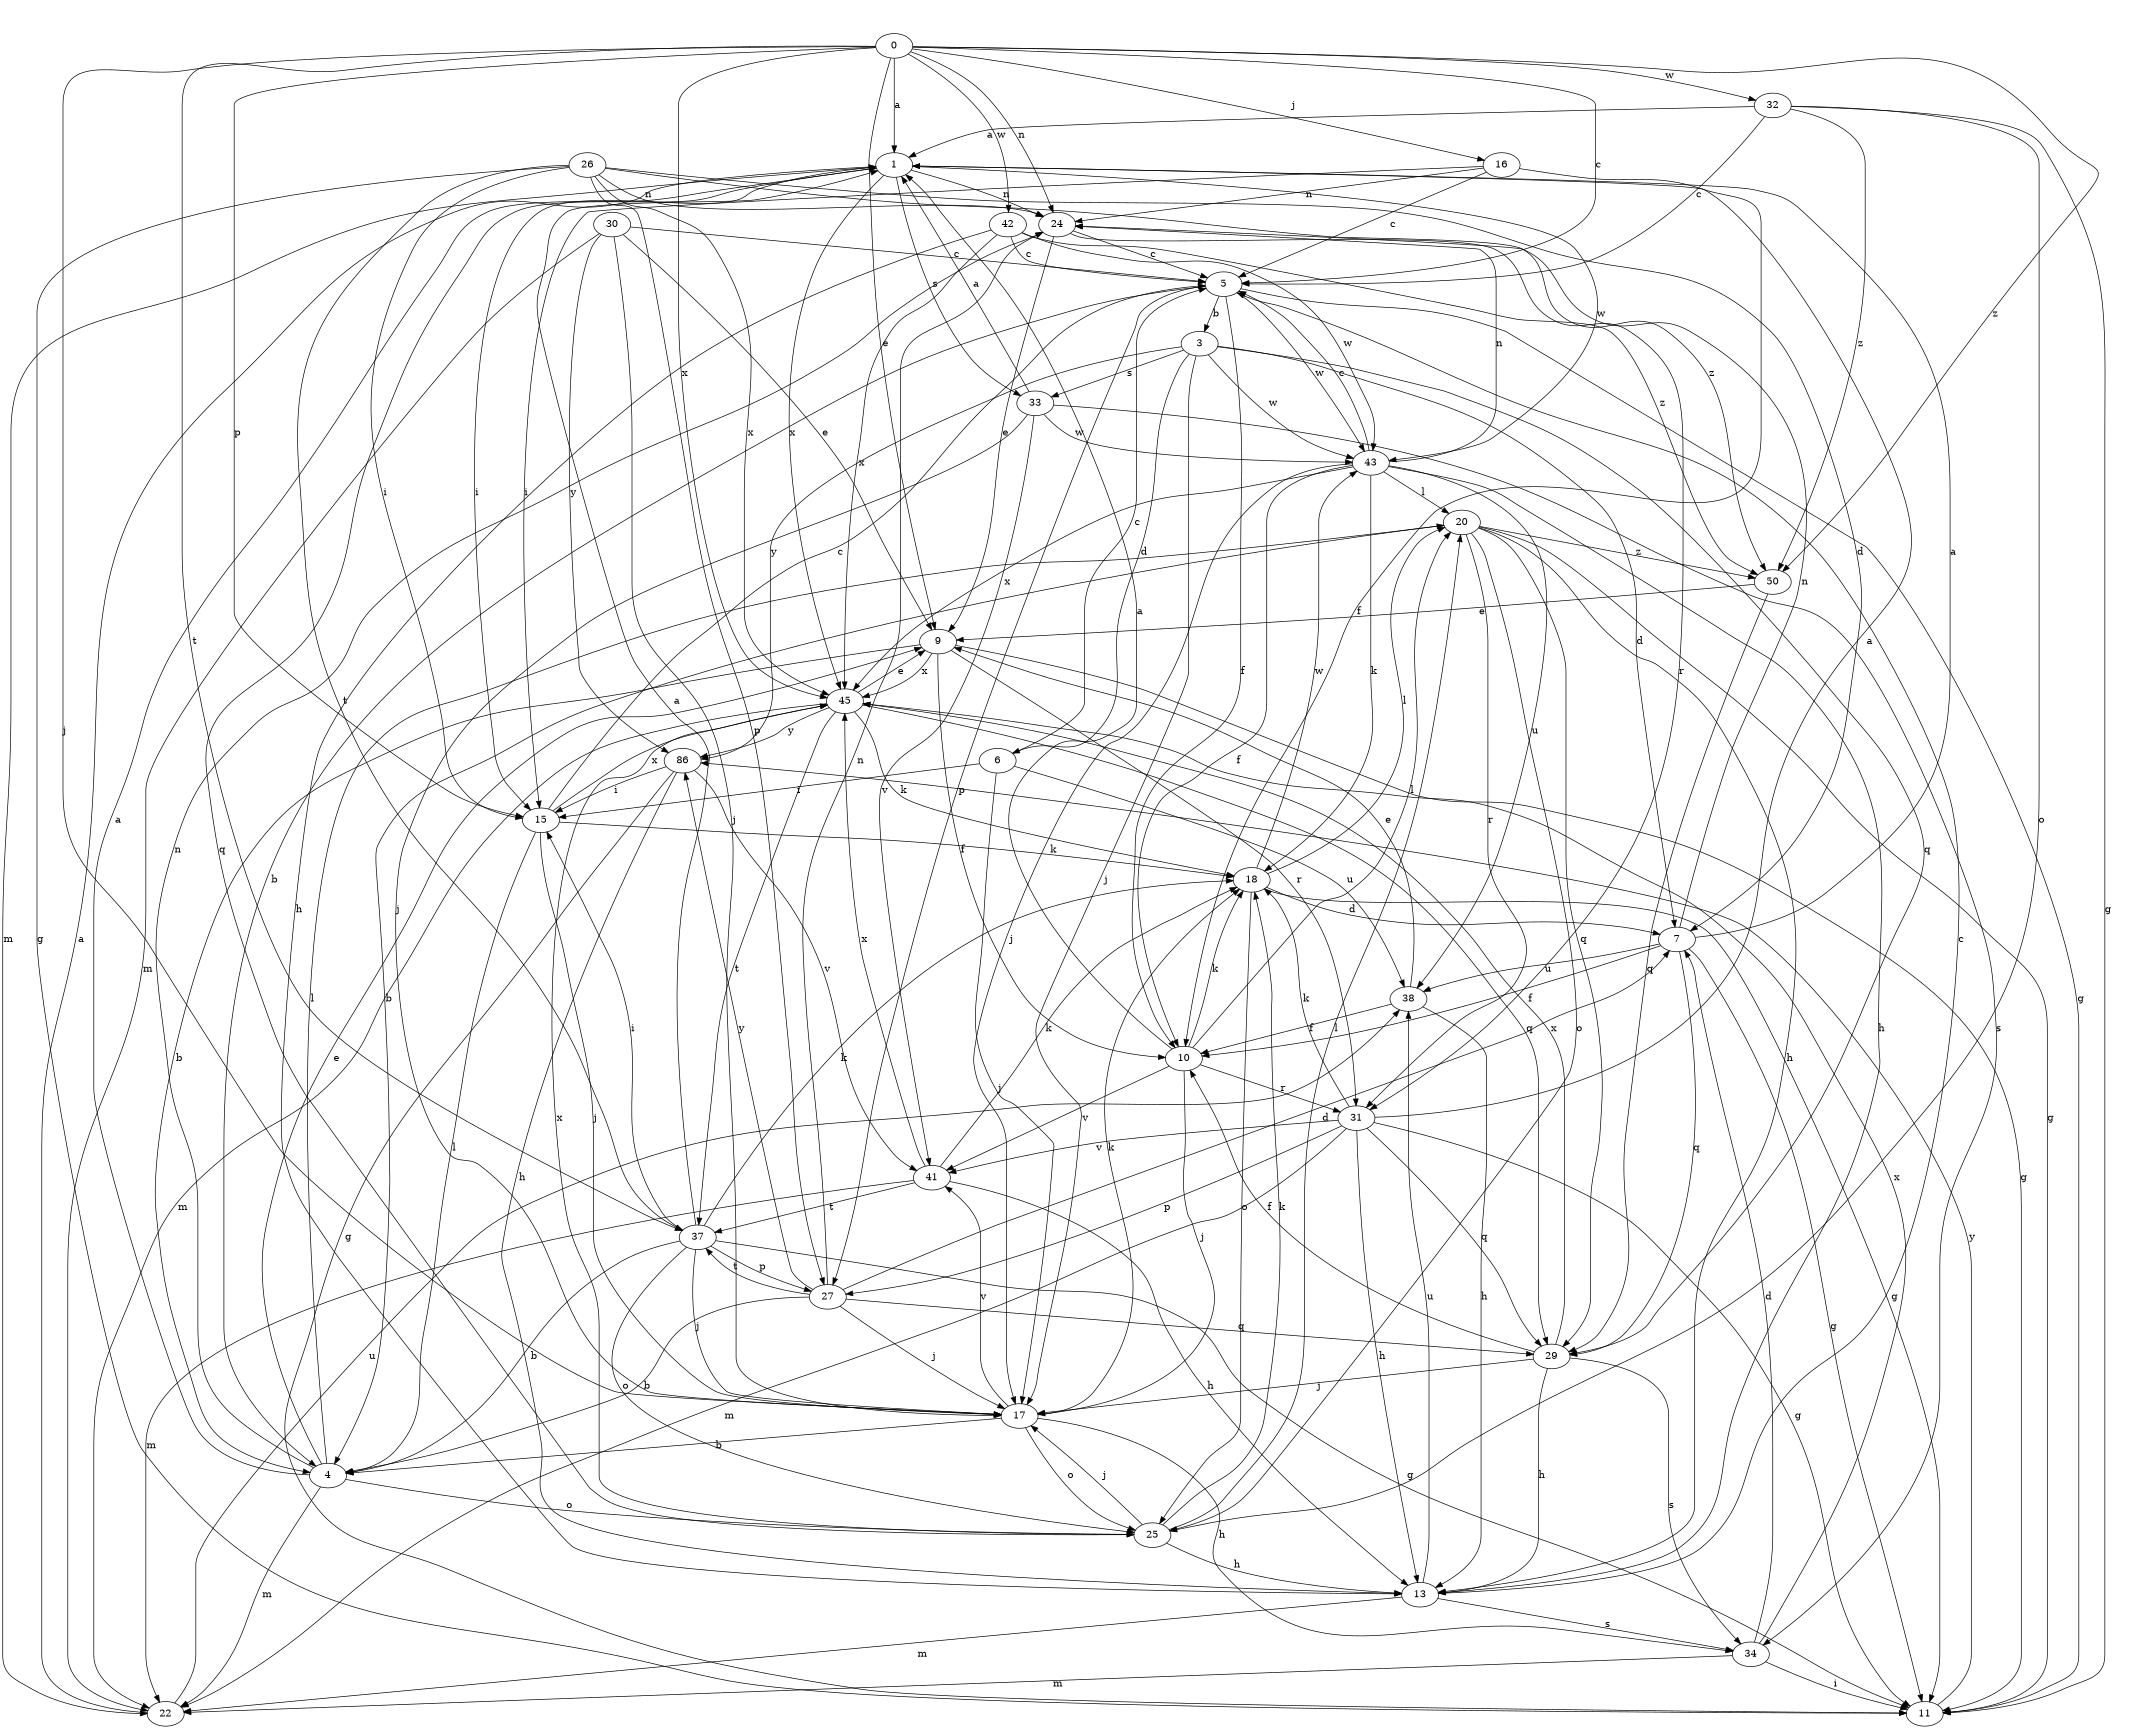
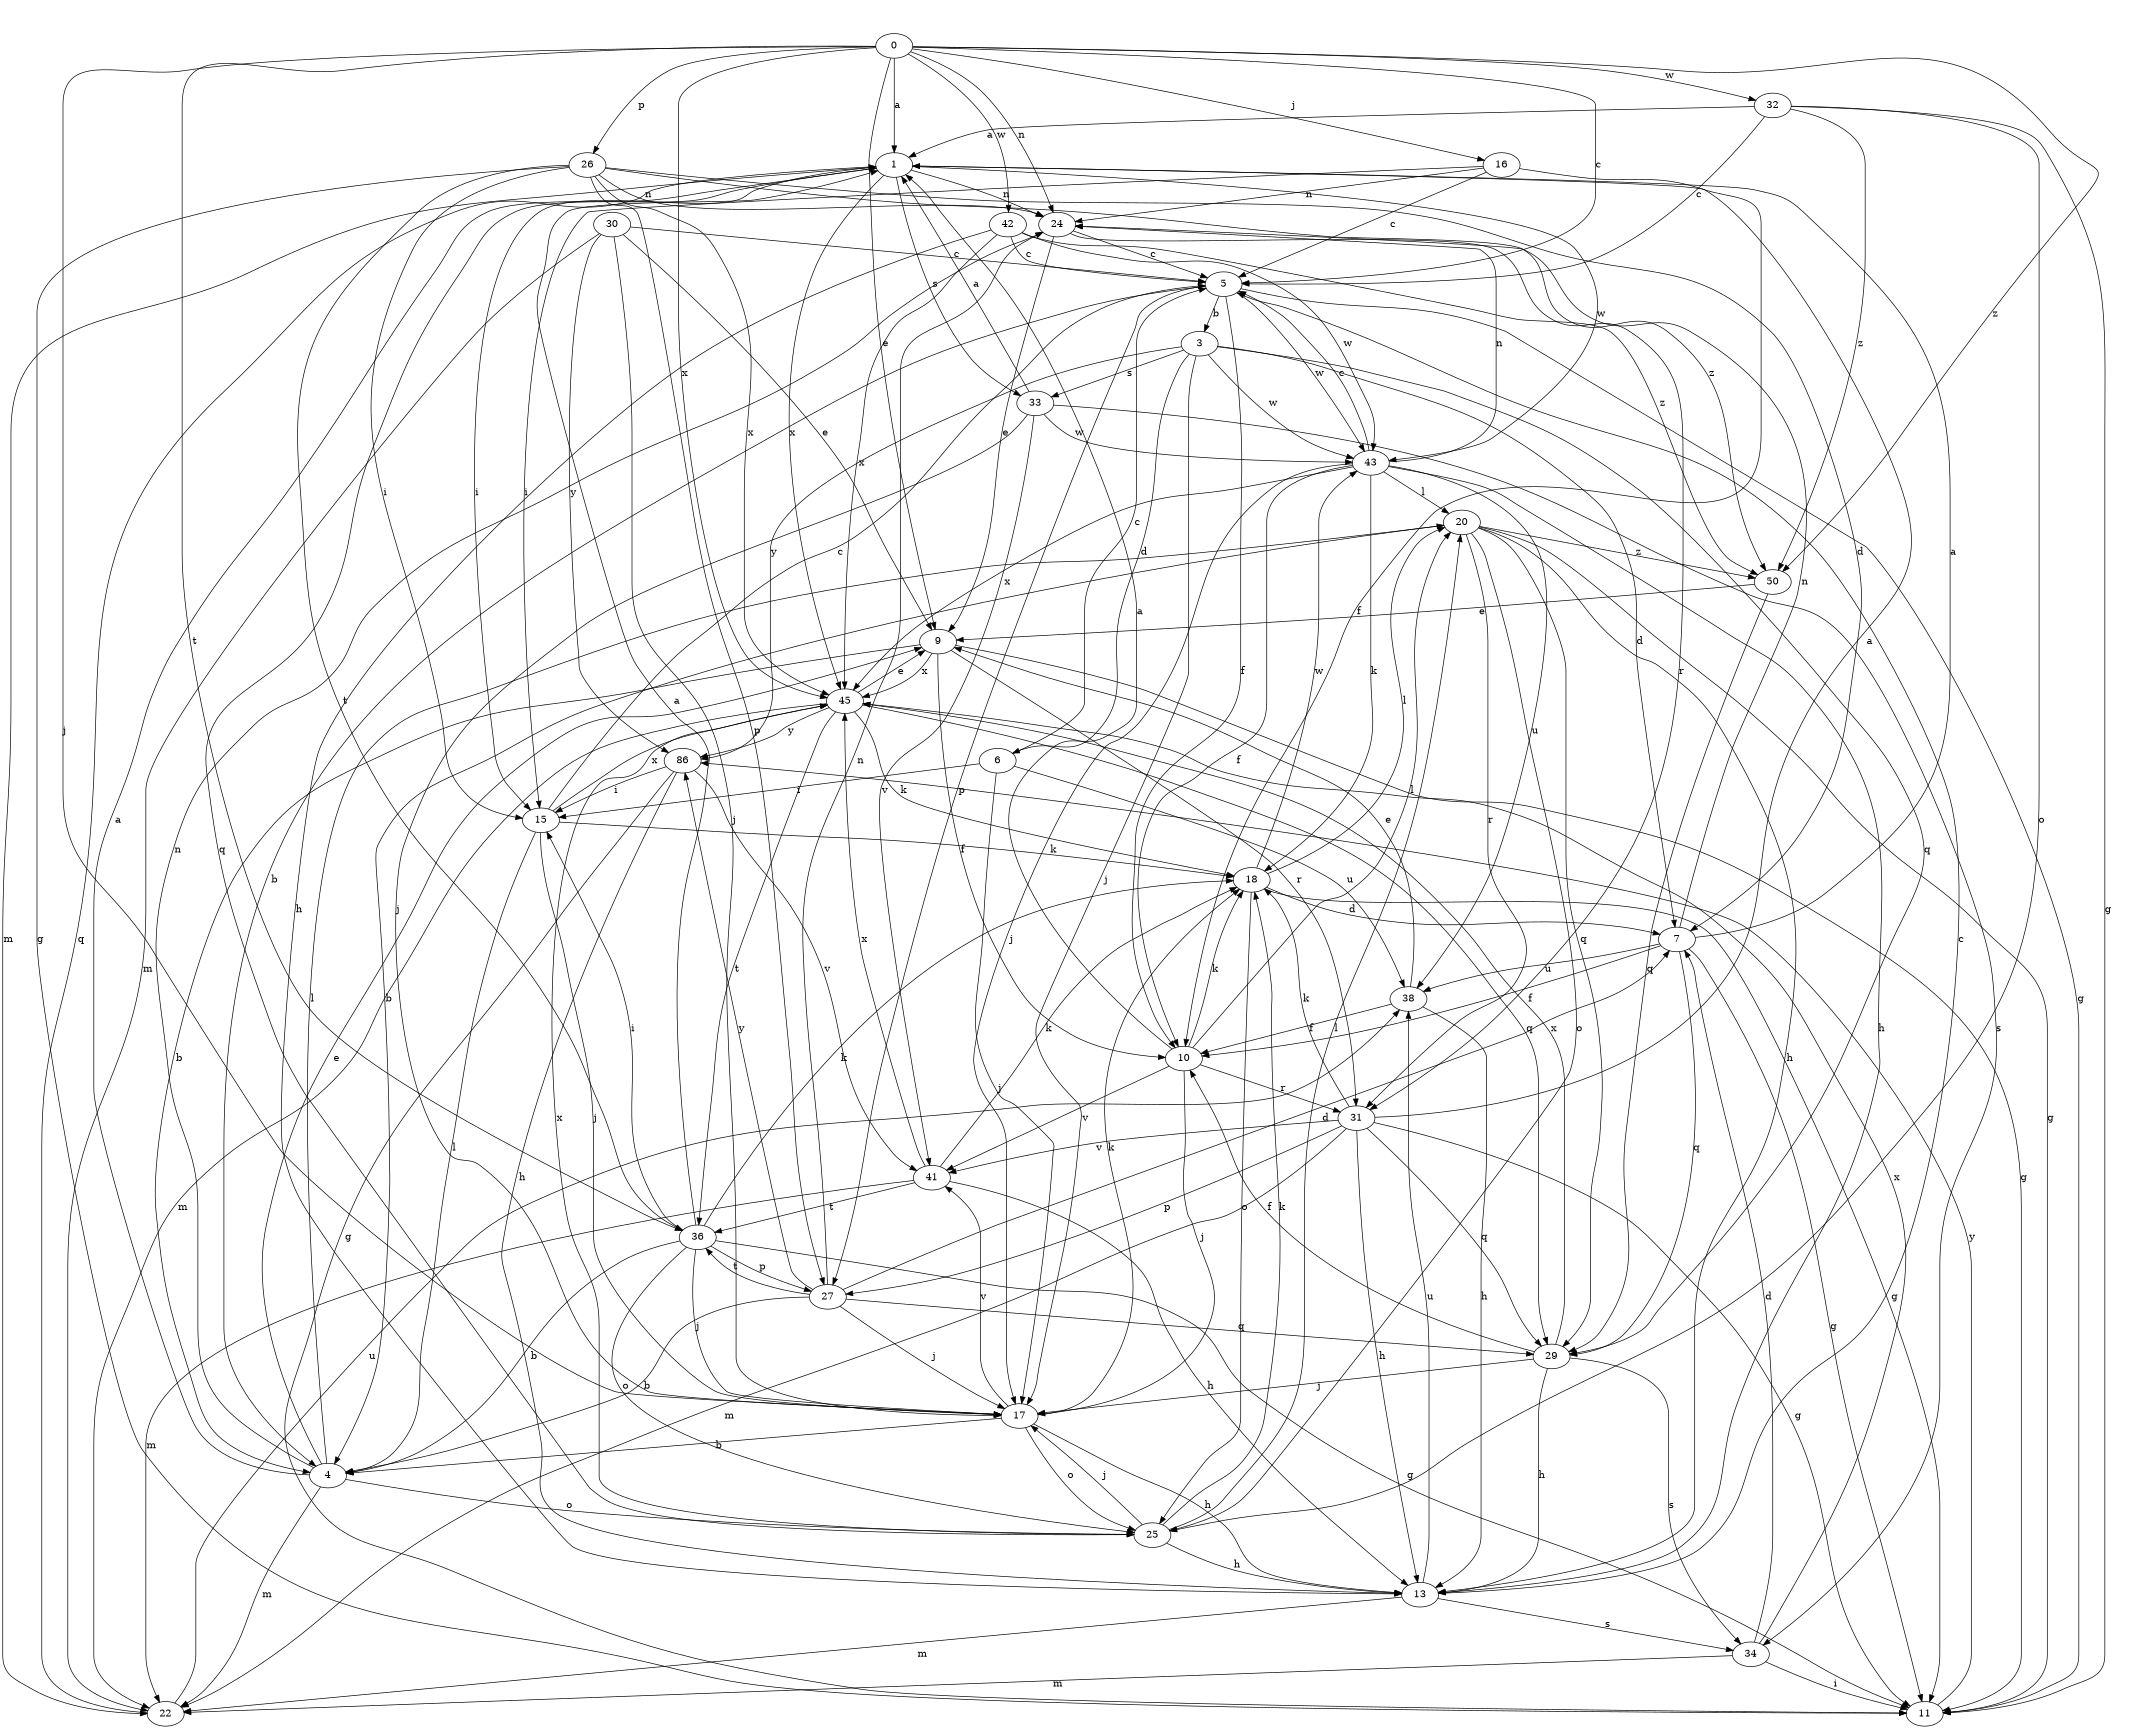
(234, 212) -> (718, 58)
(81, 939) -> (81, 939)
(698, 1237) -> (698, 1237)
(1328, 1633) -> (1224, 1525)
